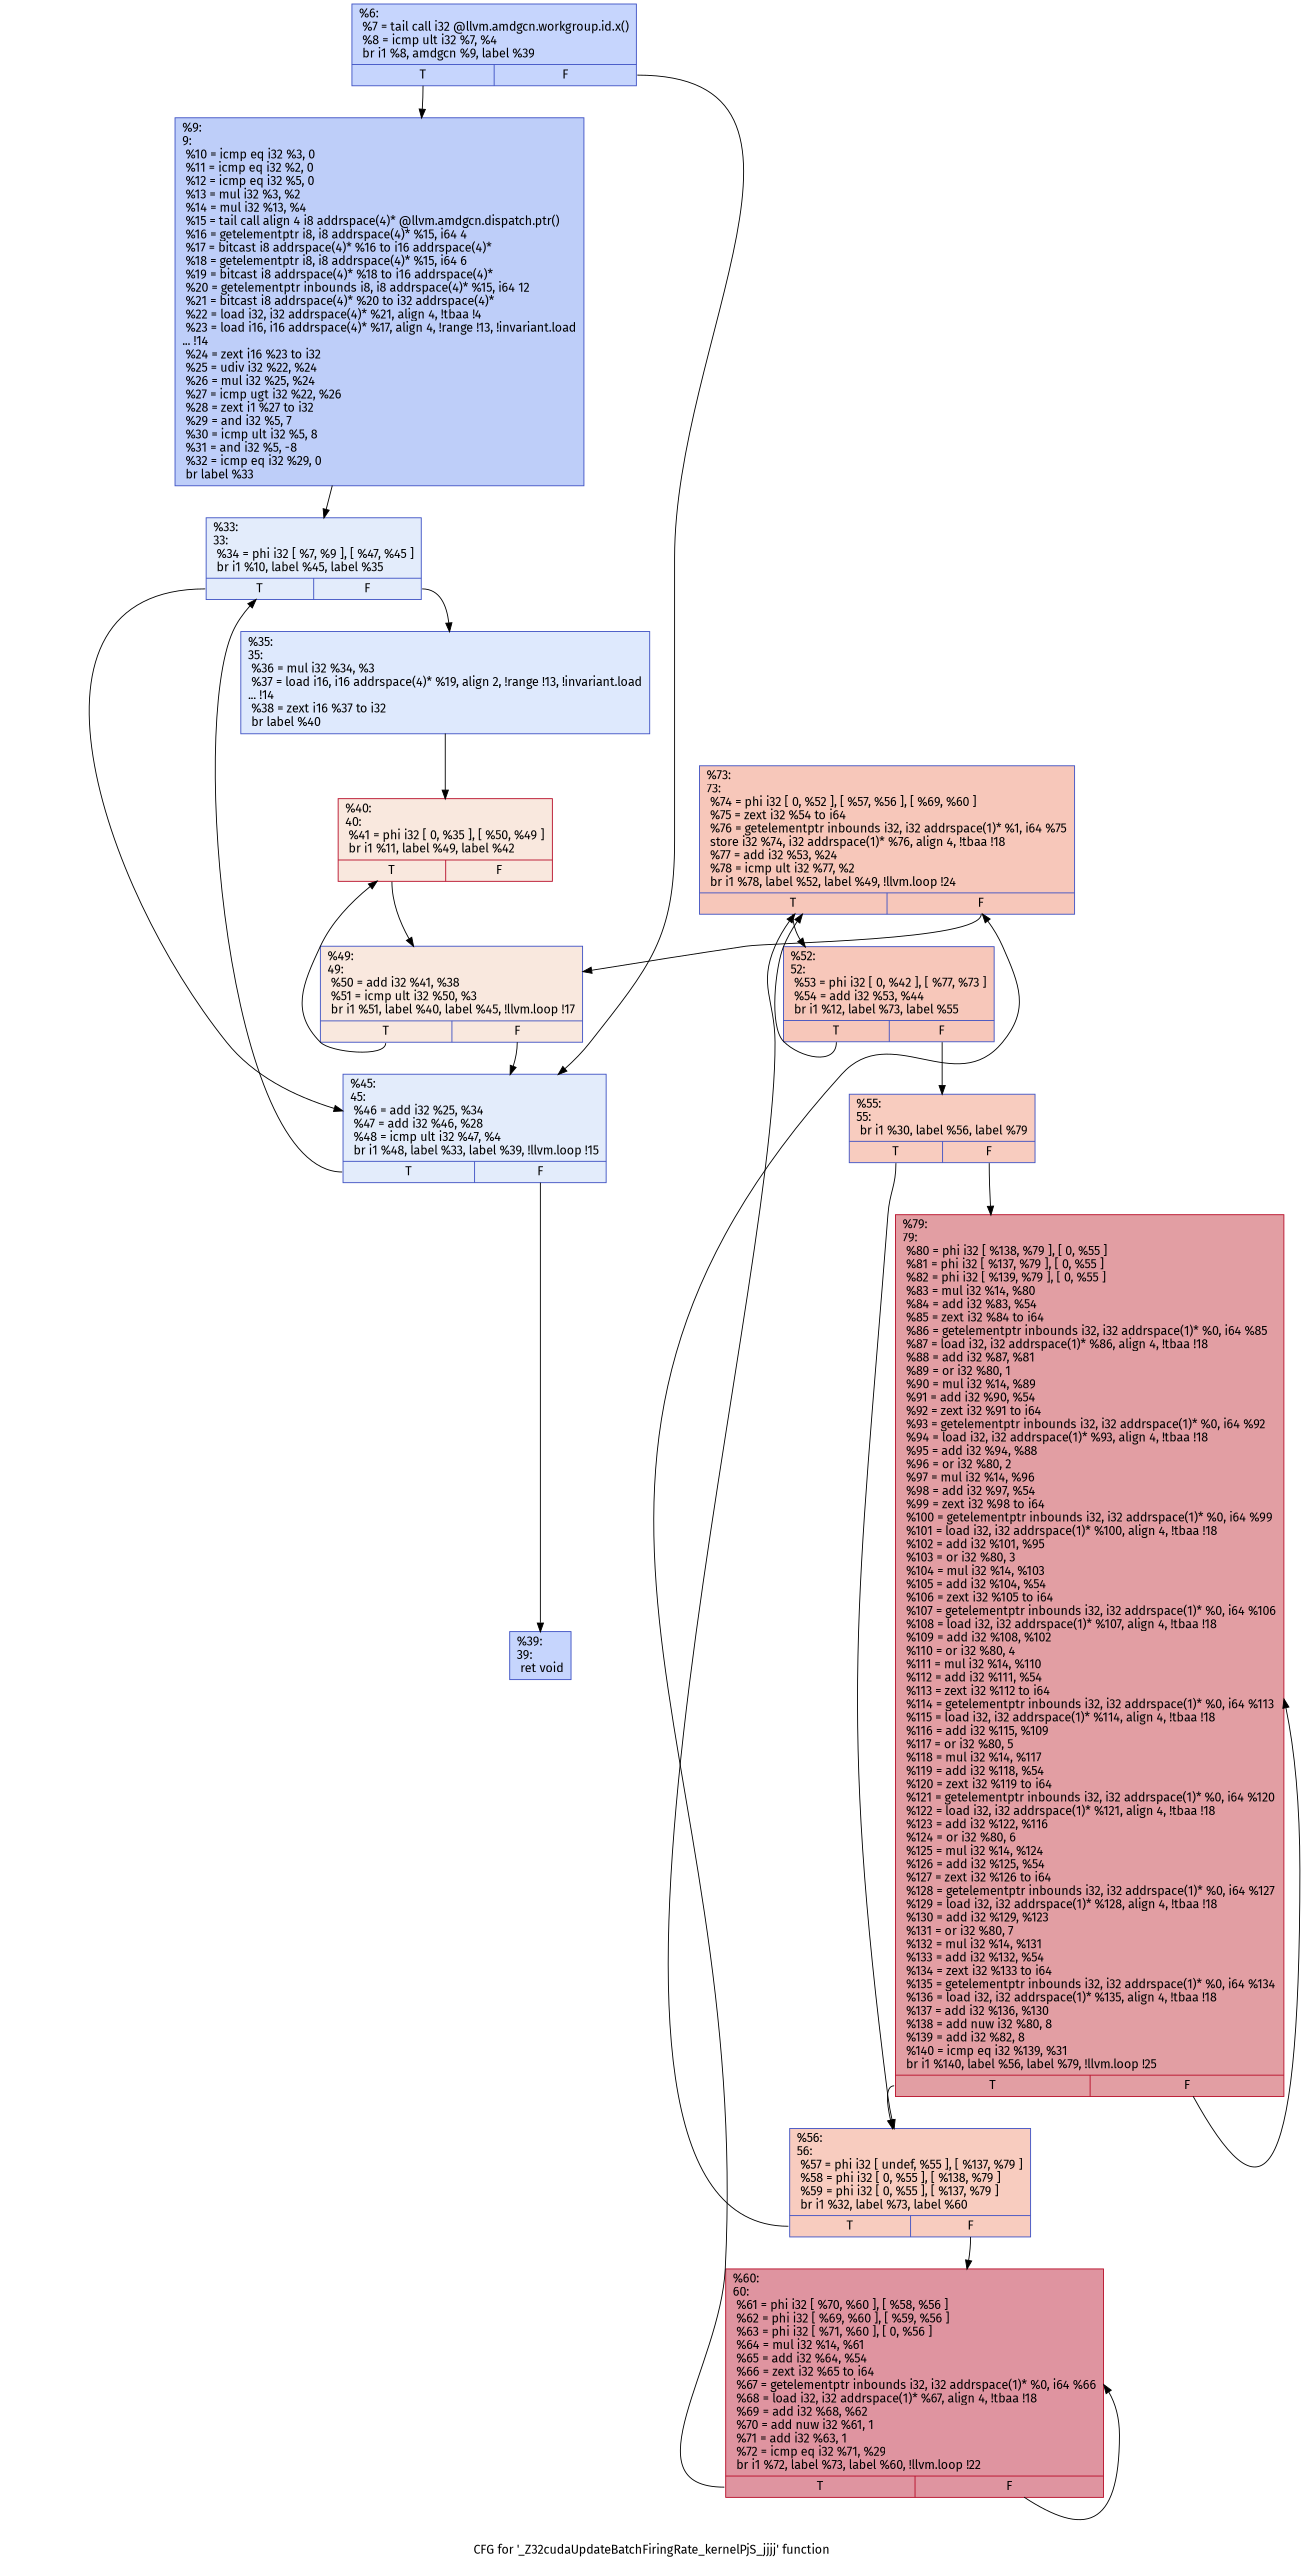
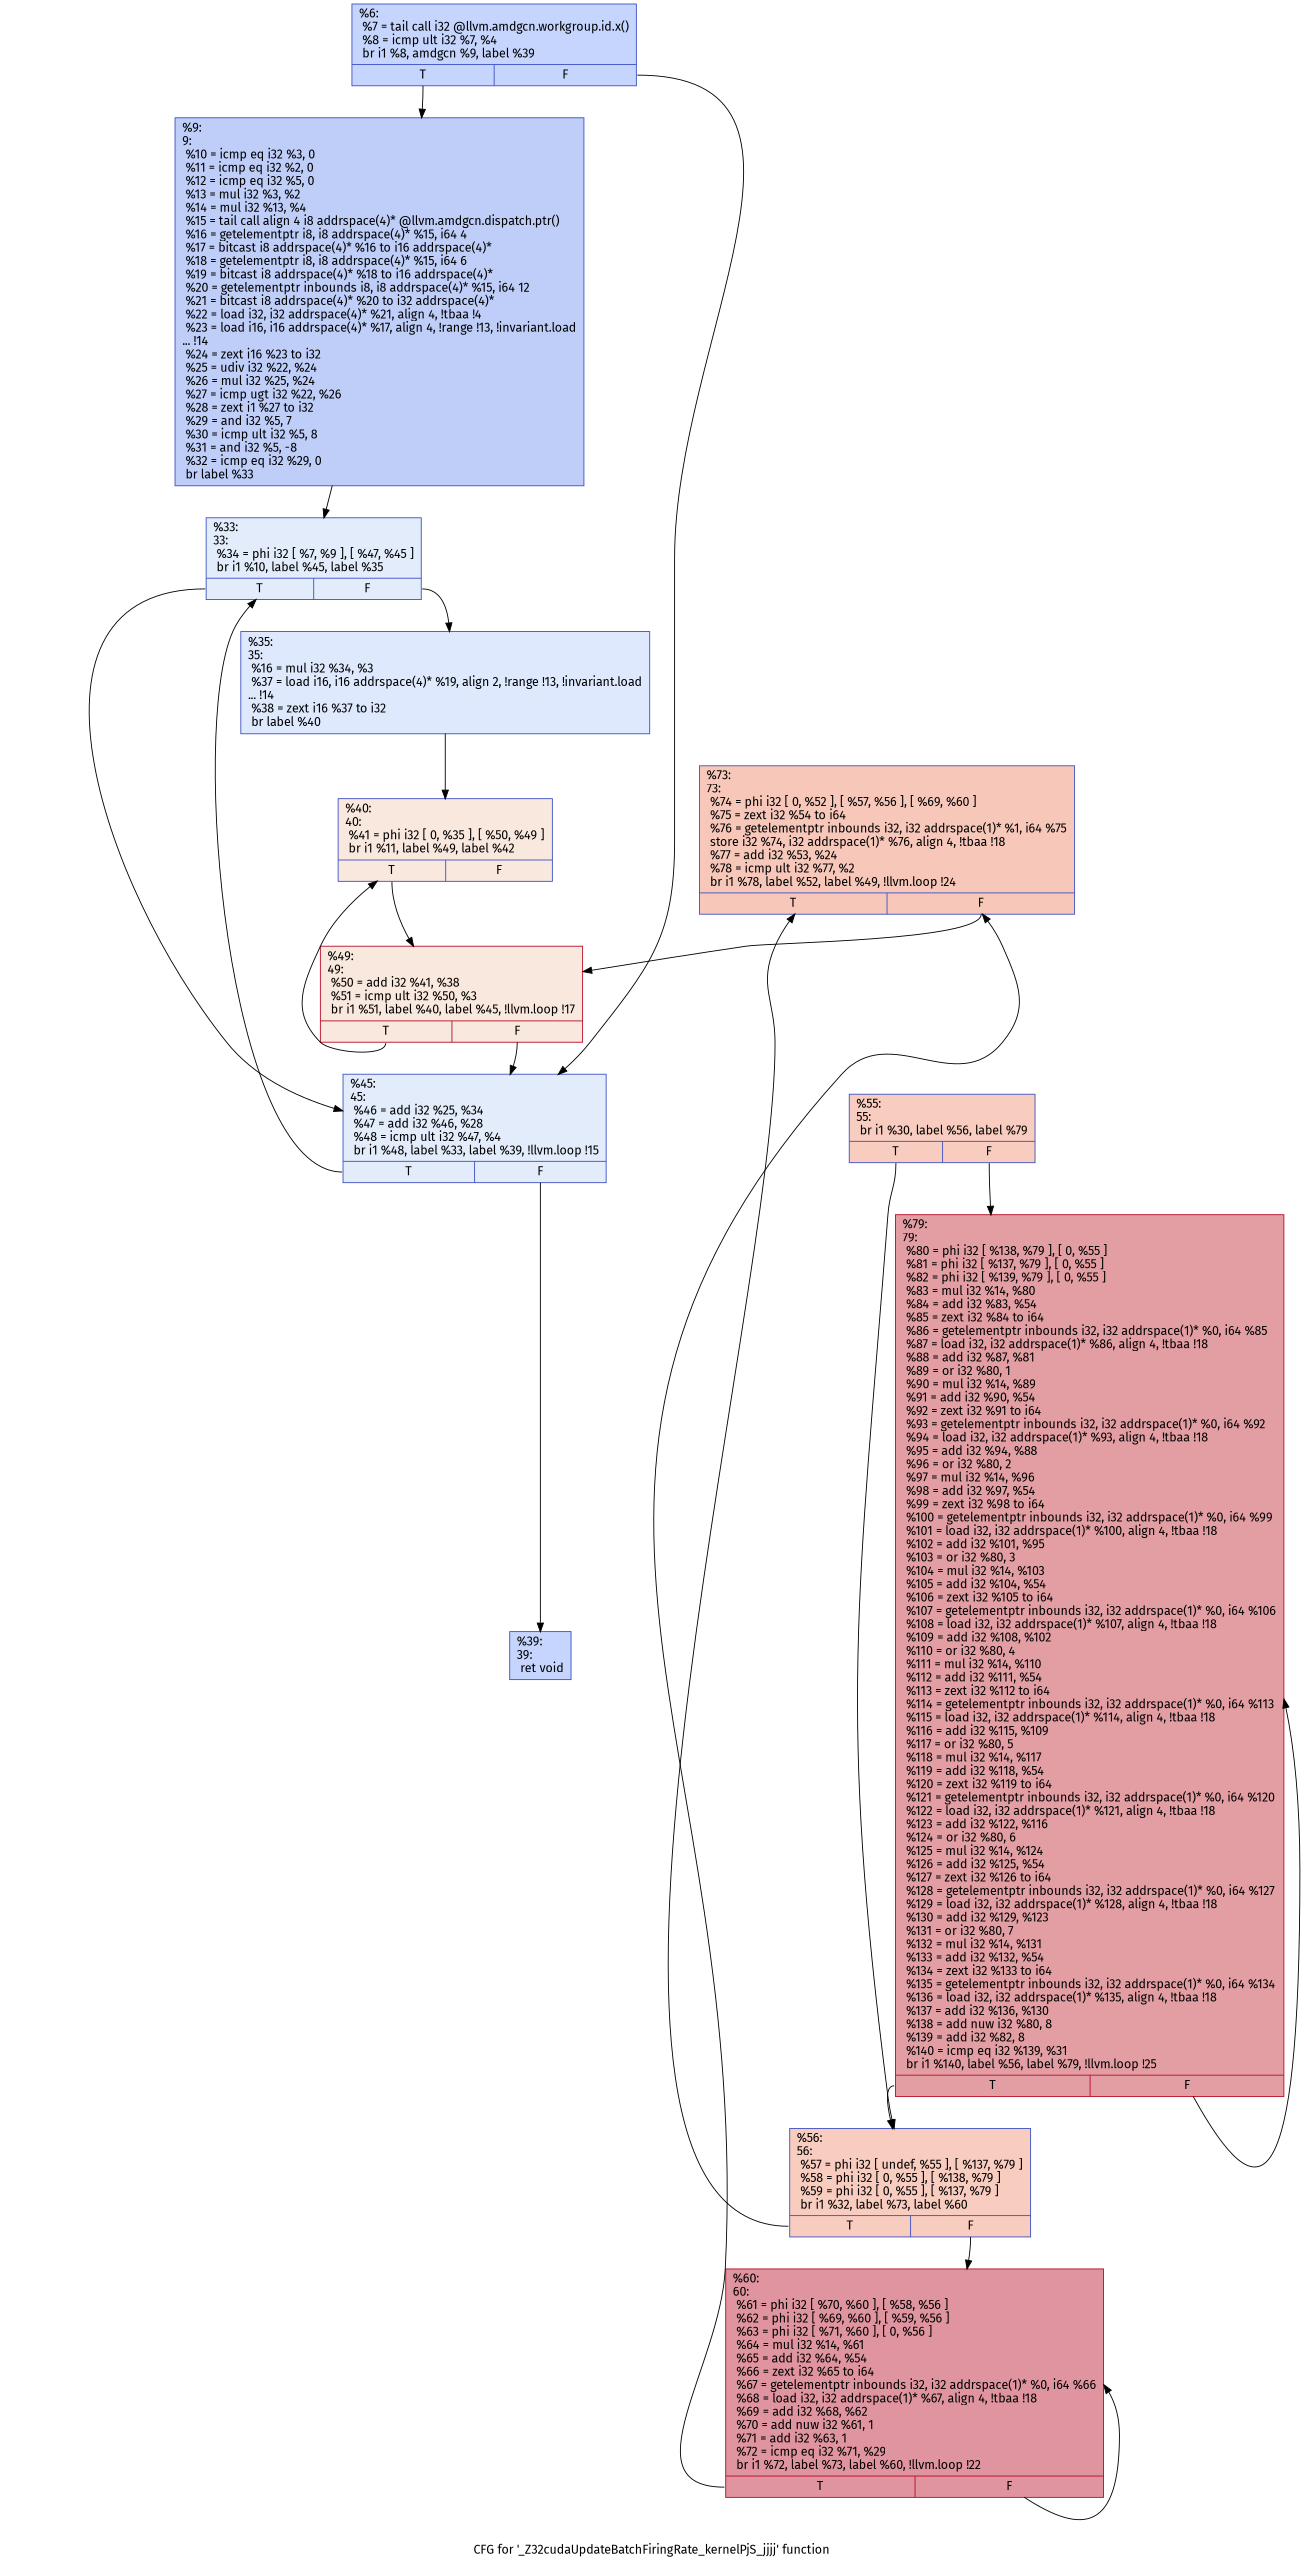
(311, 669) -> (311, 669)
(445, 840) -> (445, 840)
(451, 994) -> (451, 994)
(889, 994) -> none
